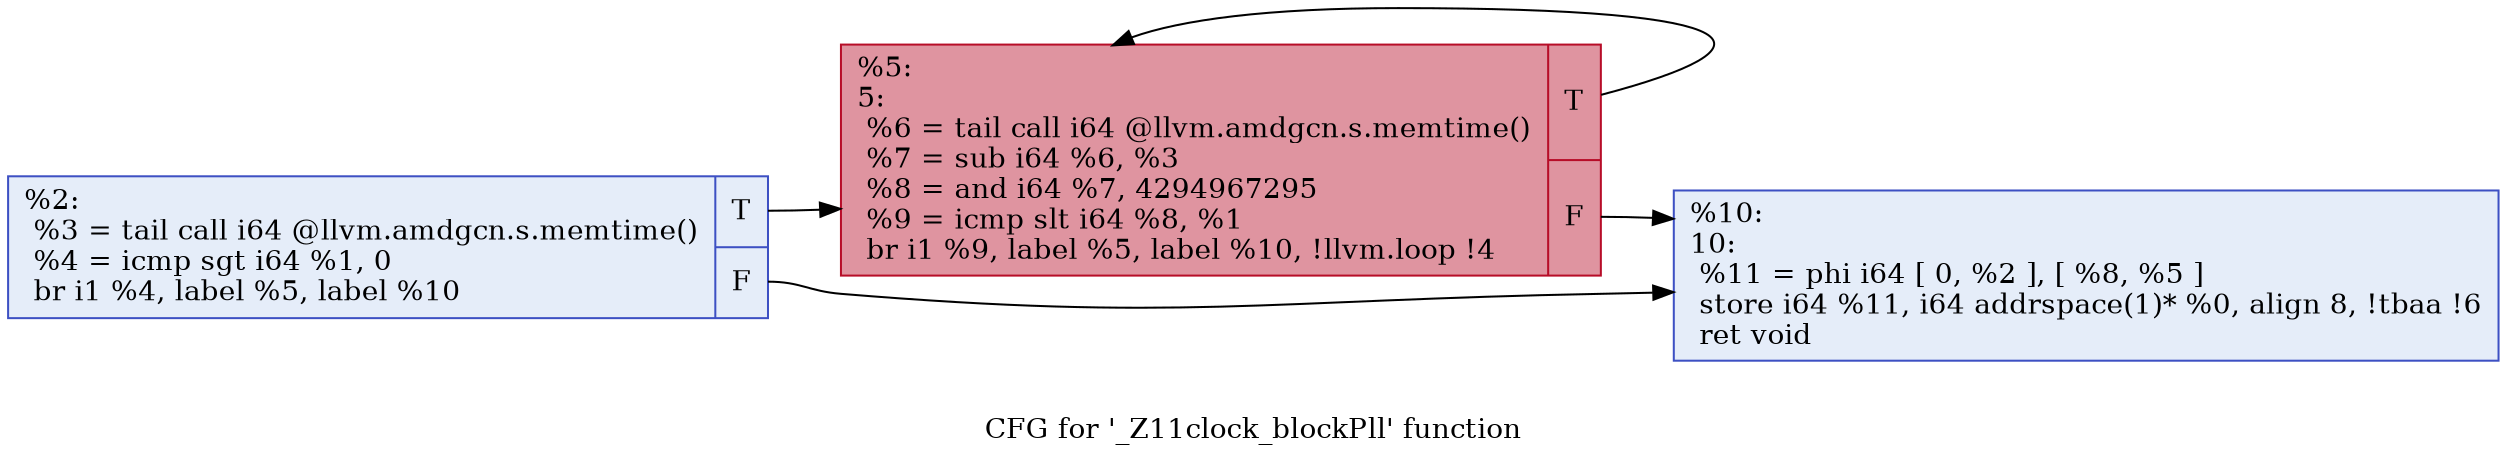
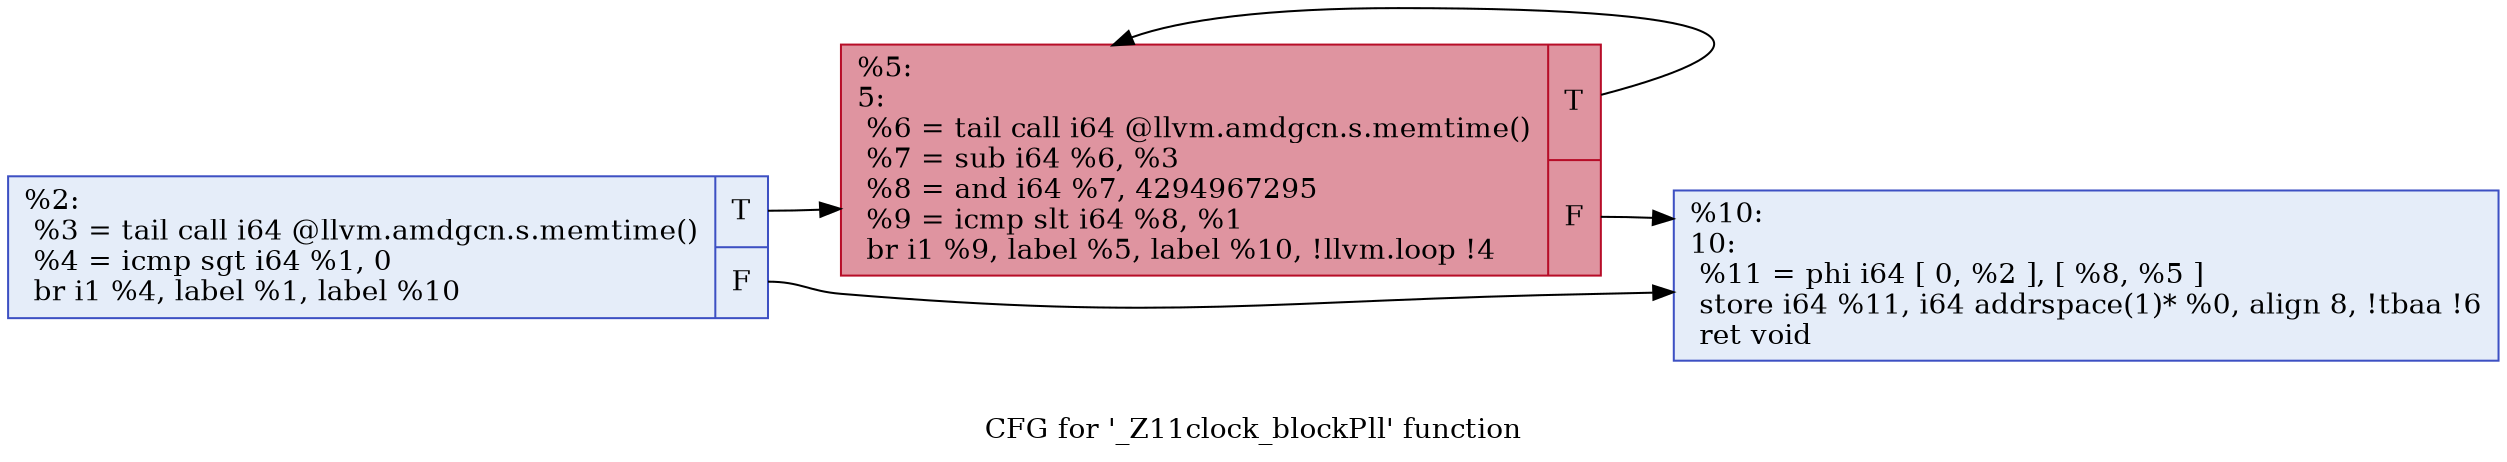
(243, 292) -> (243, 292)
